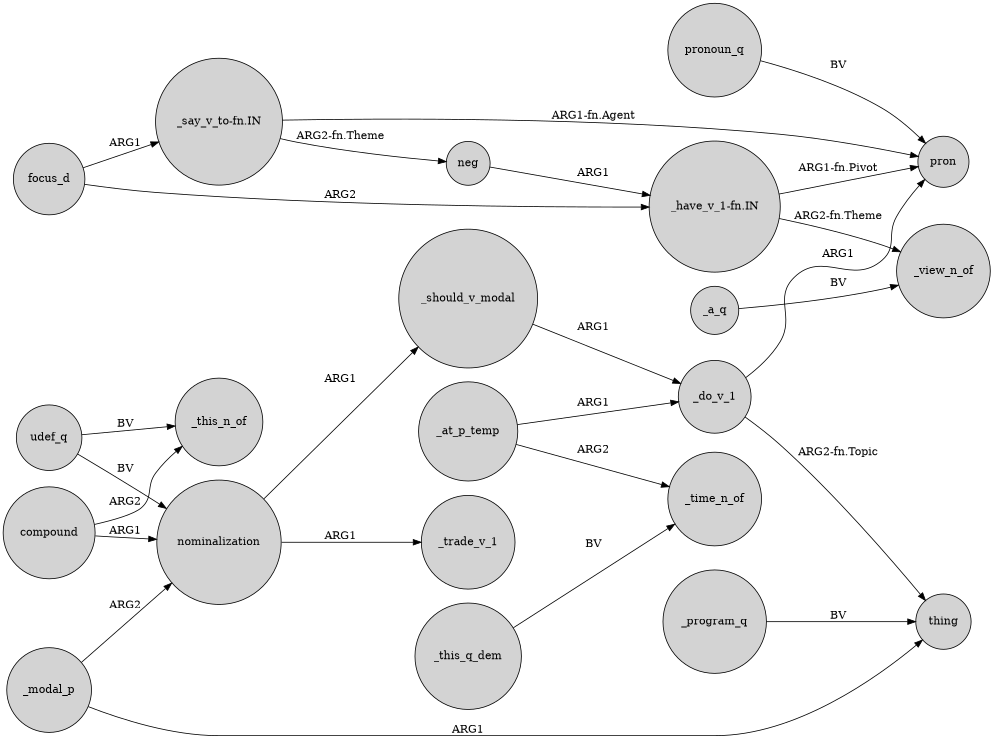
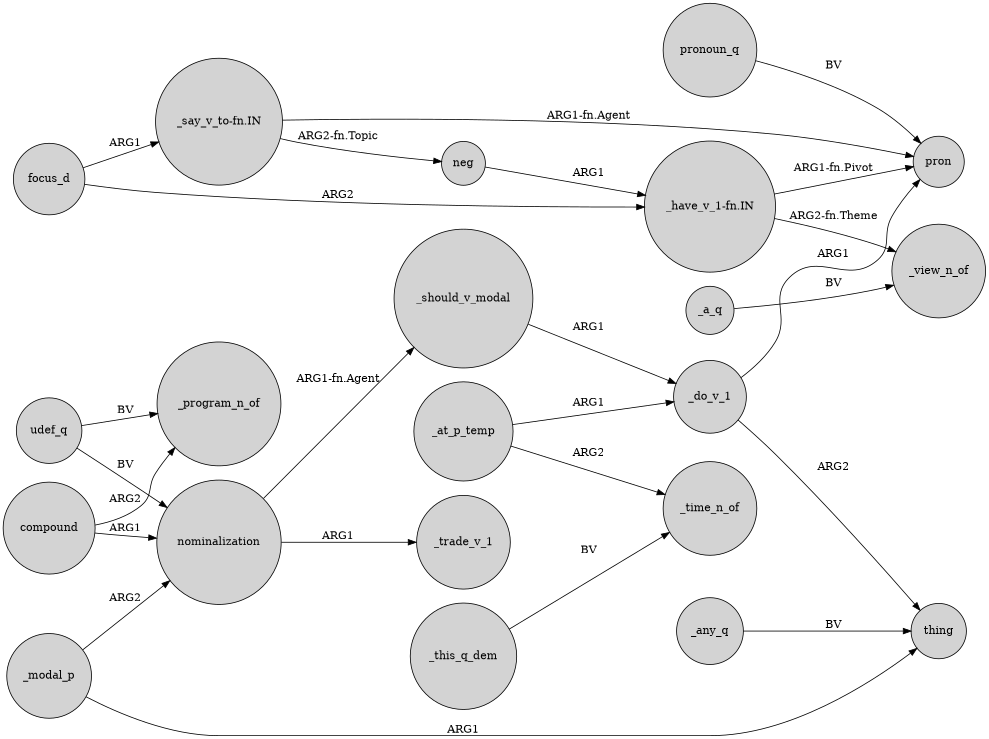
(341, 136) -> (338, 136)
(341, 379) -> (338, 379)
(219, 422) -> (219, 404)
(838, 452) -> (834, 467)
(715, 622) -> (710, 631)
